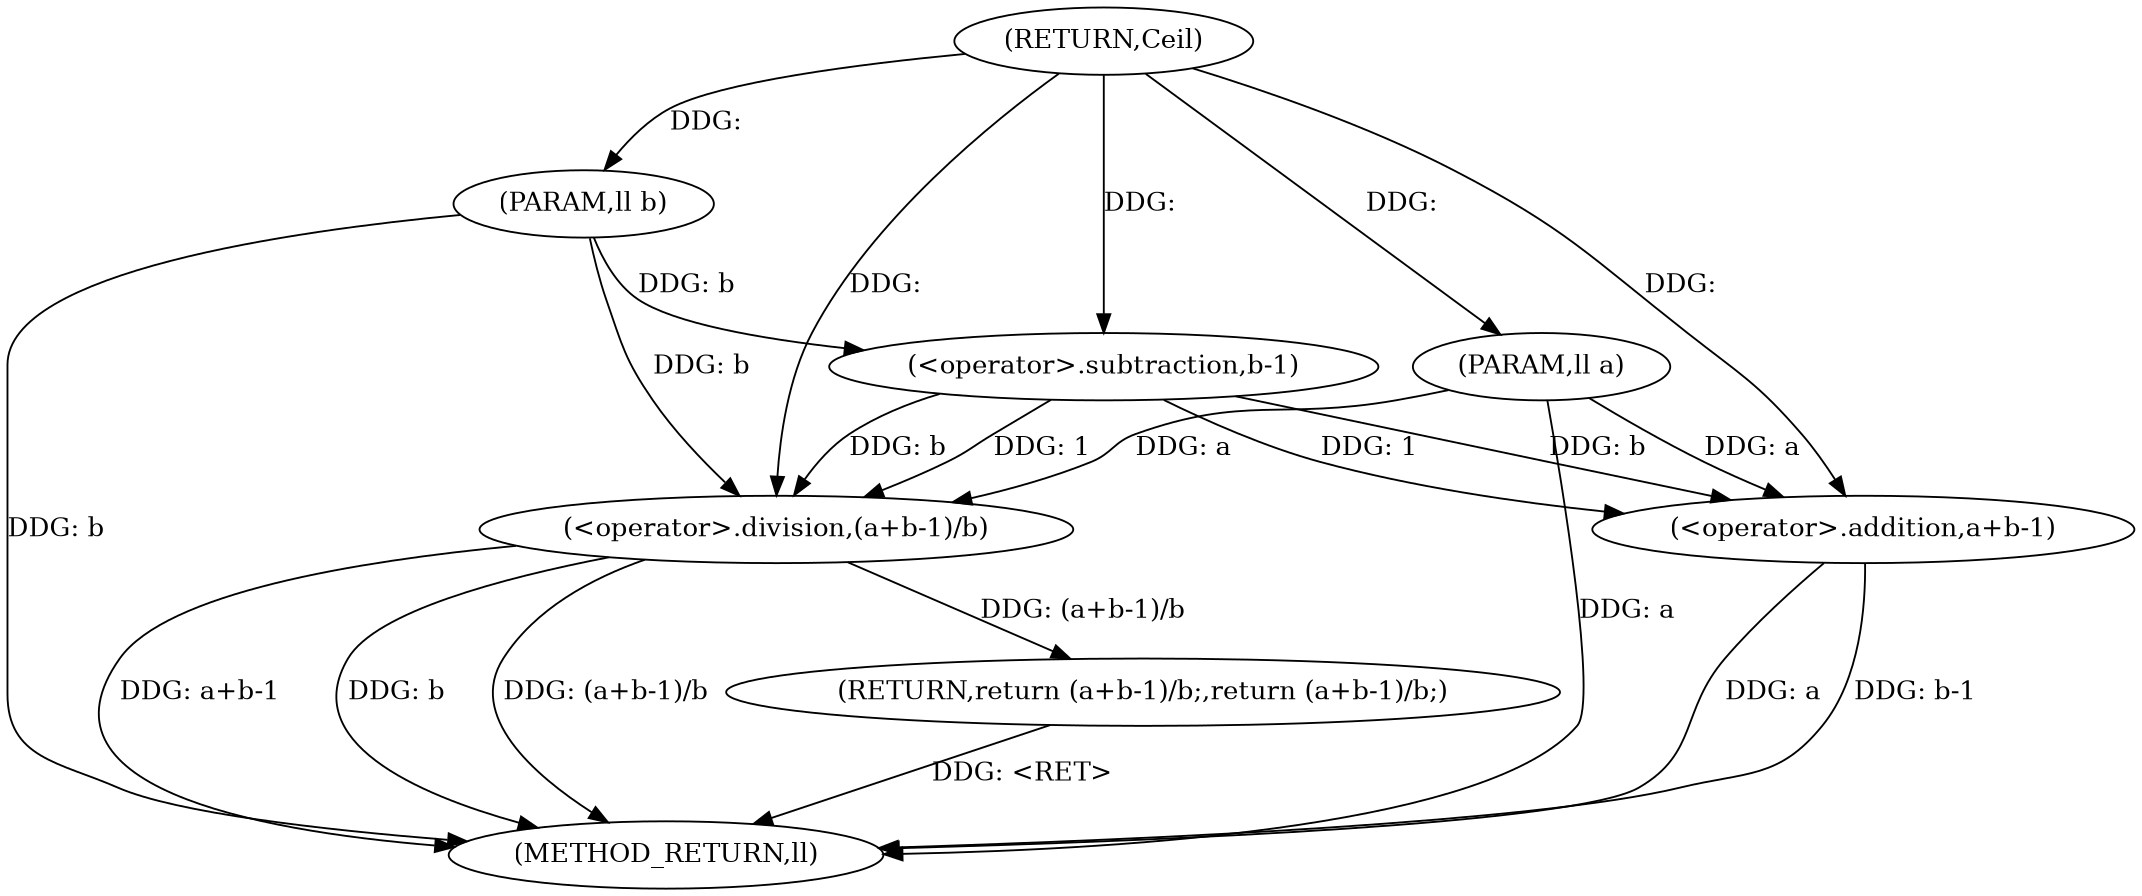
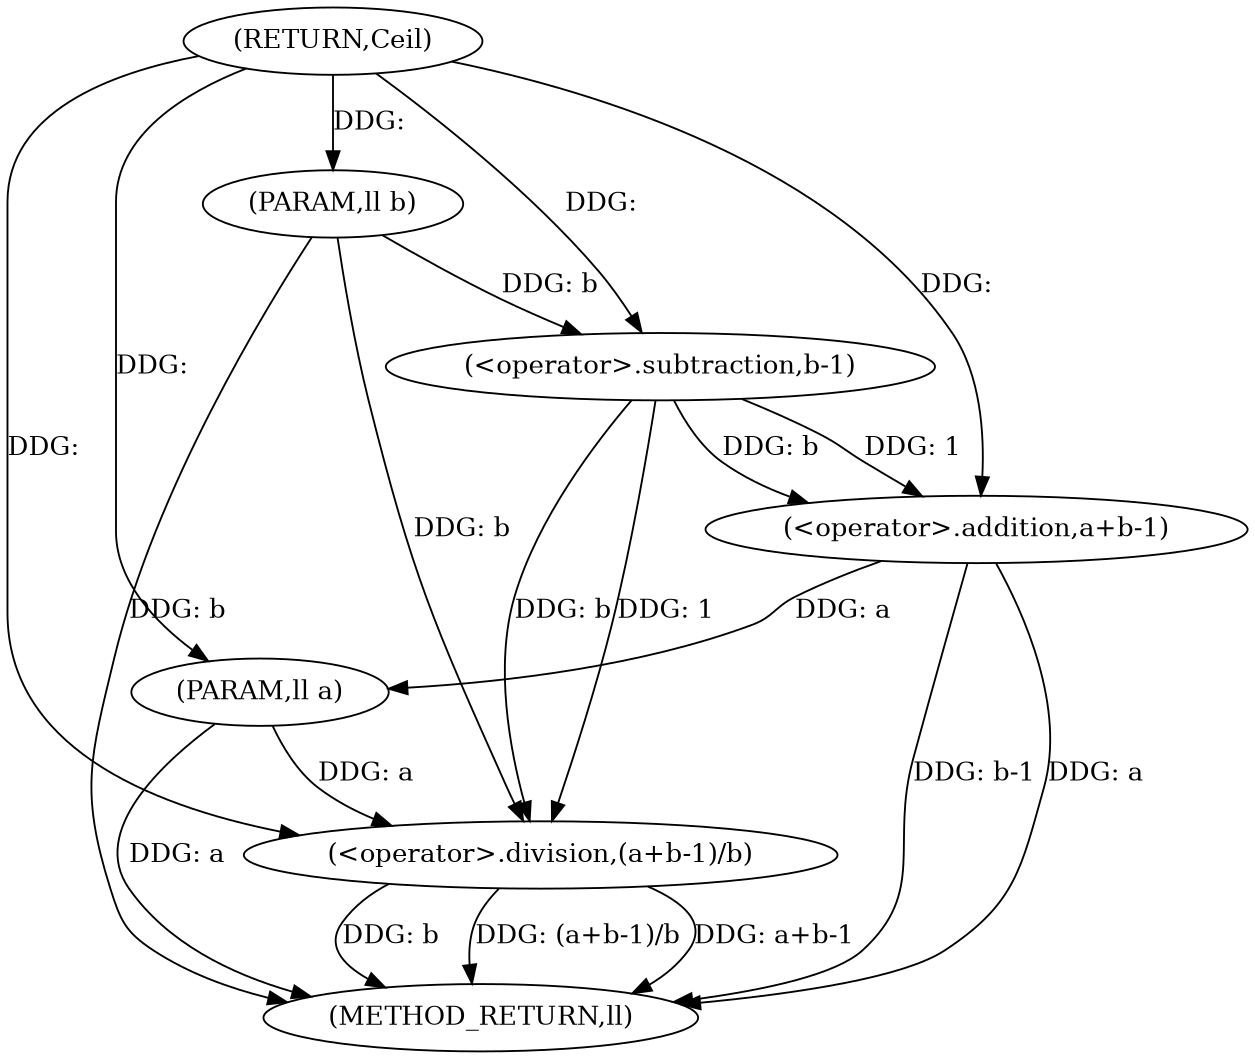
(1676, 447) -> (653, 654)
(1143, 692) -> none
